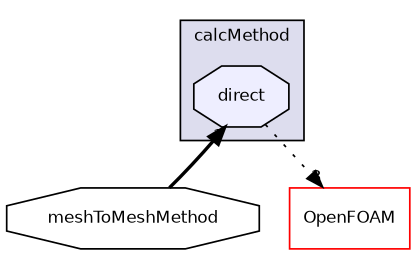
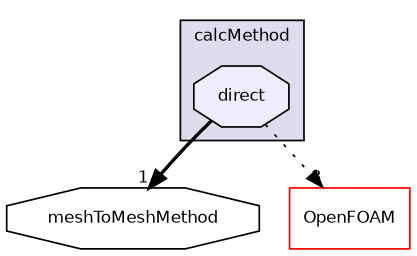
(192, 165) -> (182, 151)
